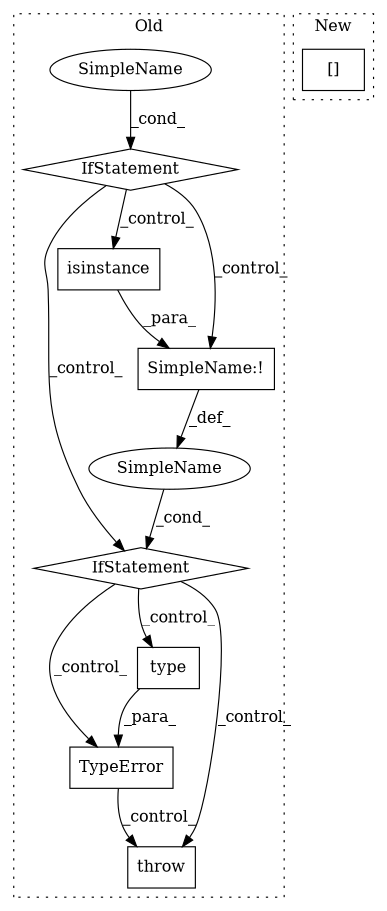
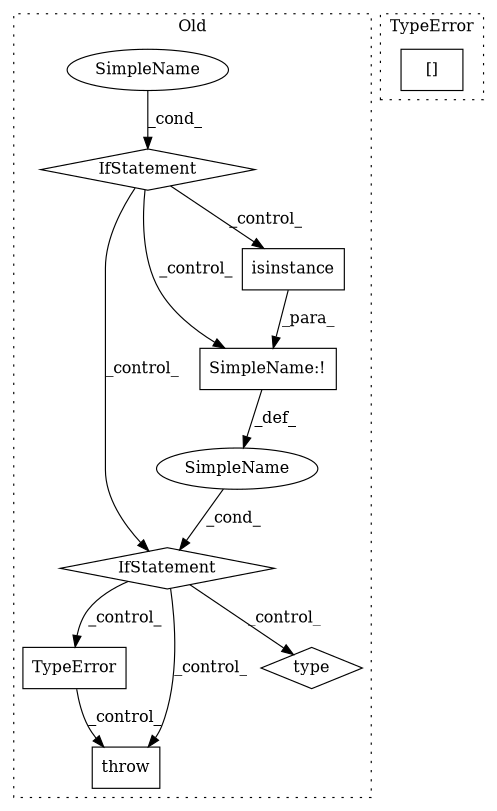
(333, 27) -> (432, 27)
(168, 668) -> (312, 668)
(124, 709) -> none
